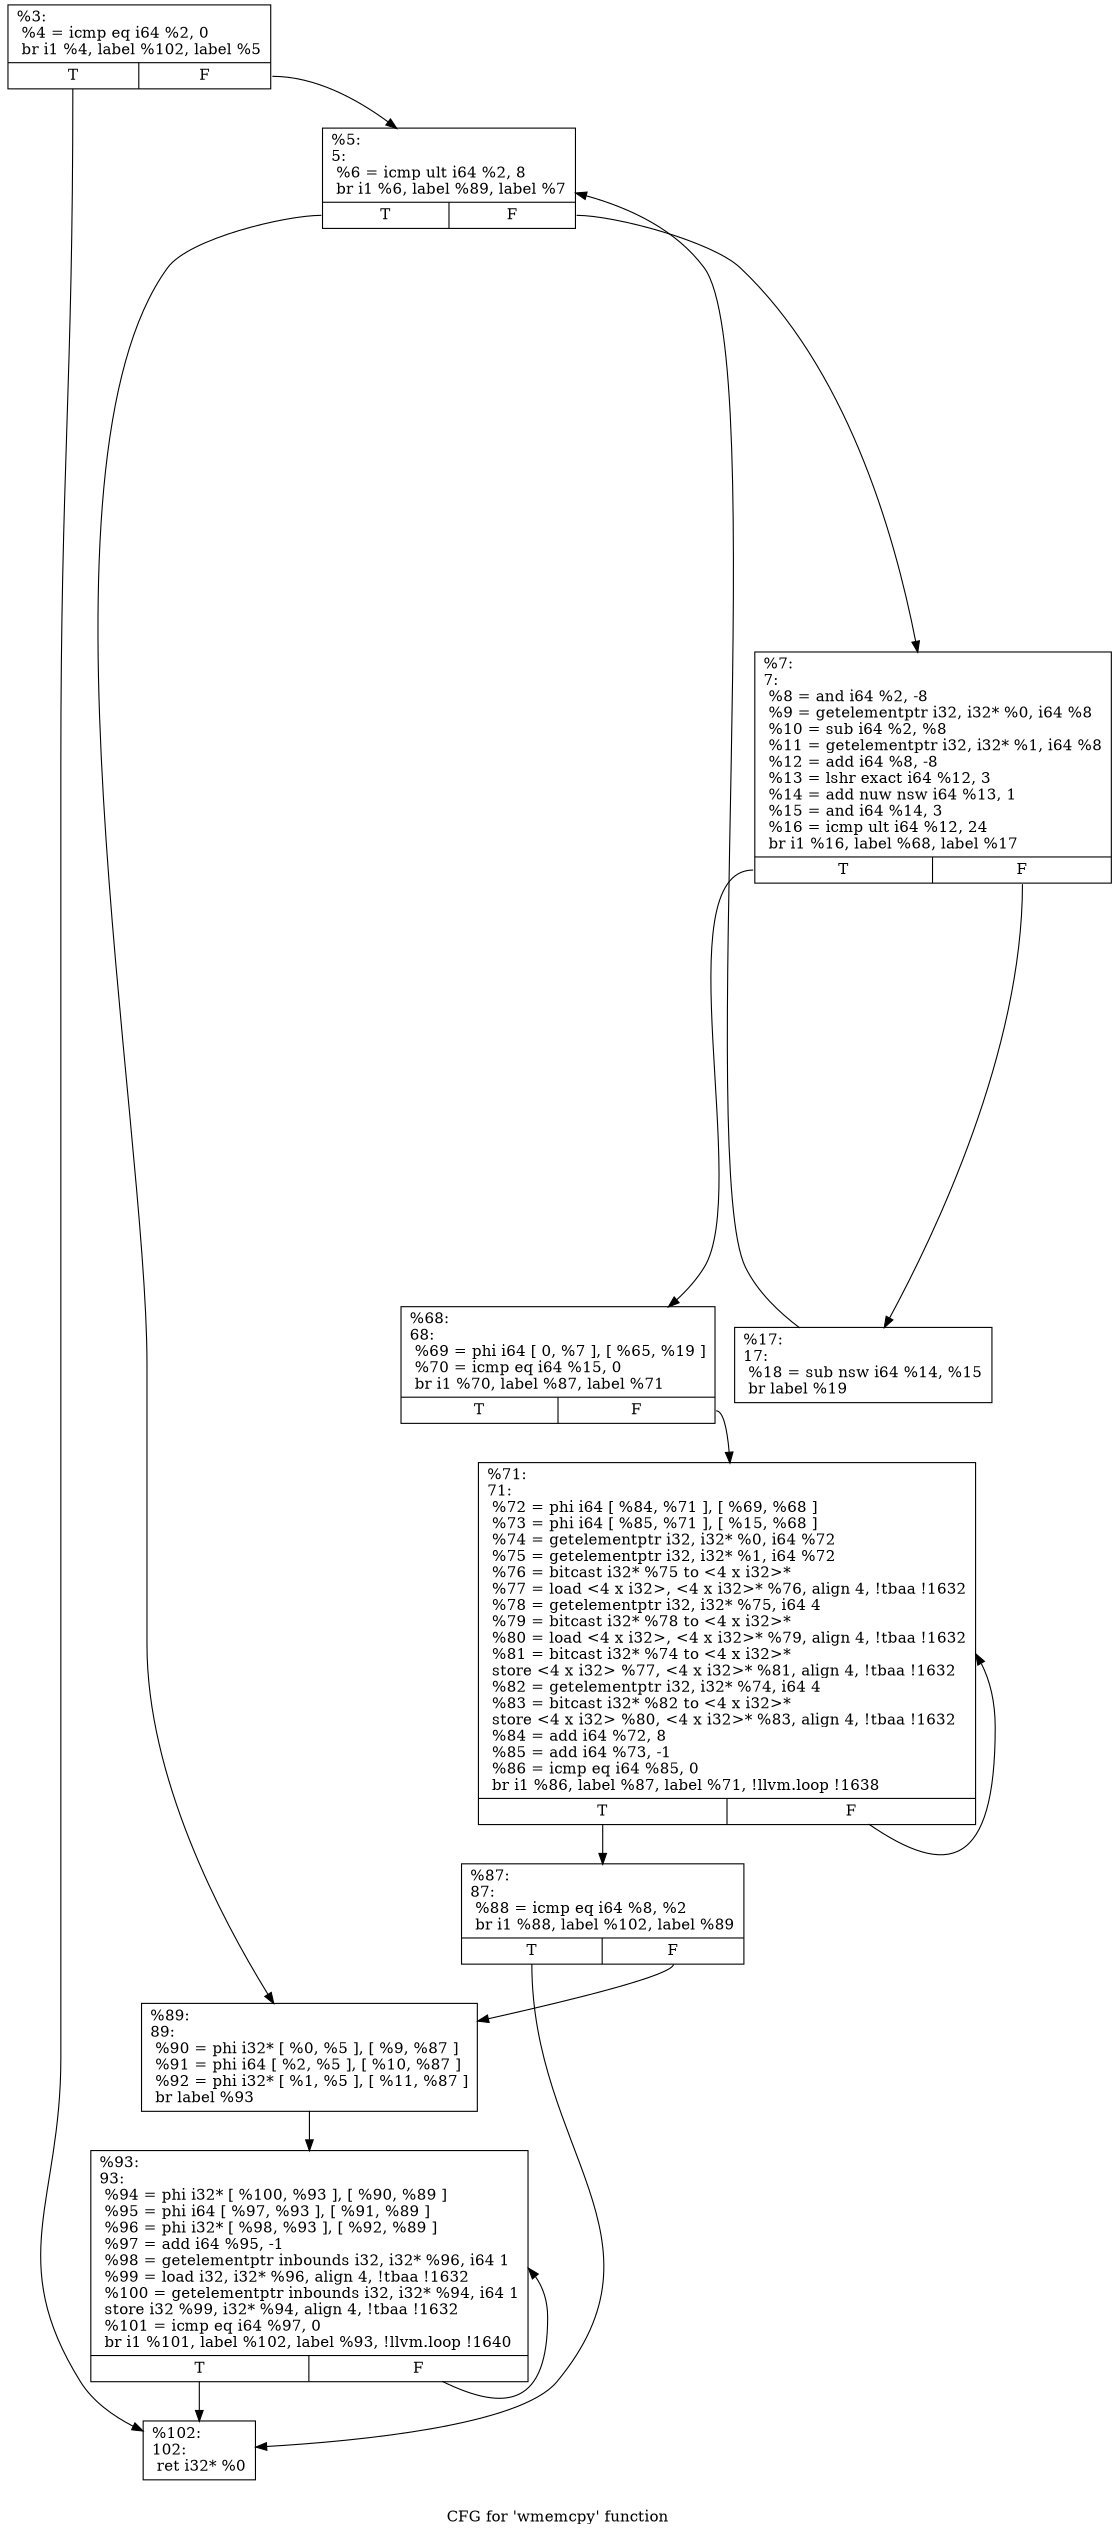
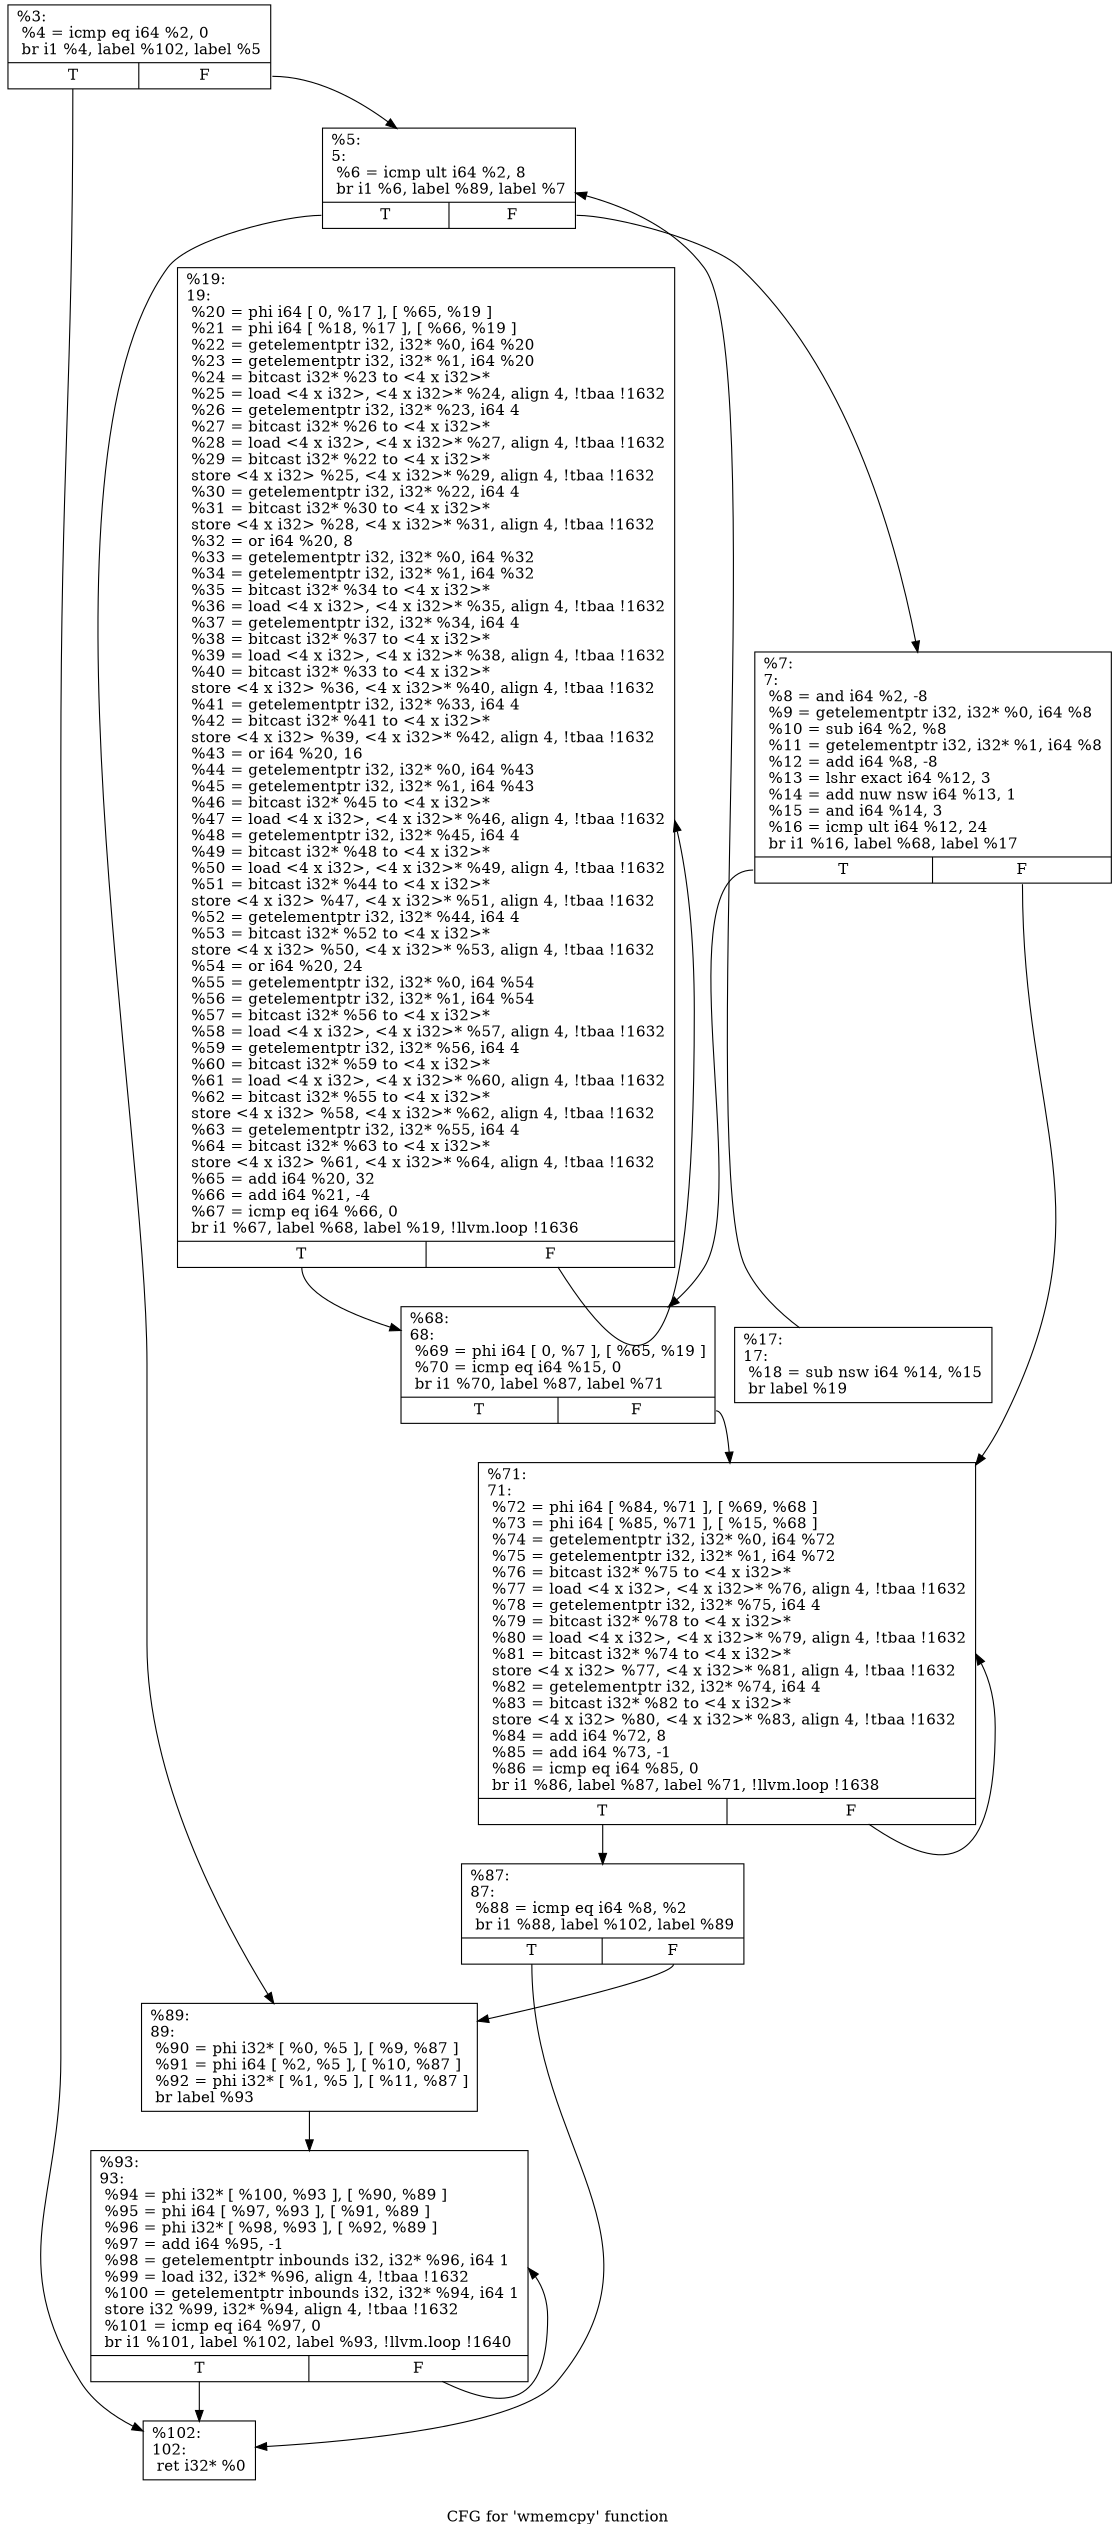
none -> (426, 768)
(981, 1108) -> (1053, 1176)
